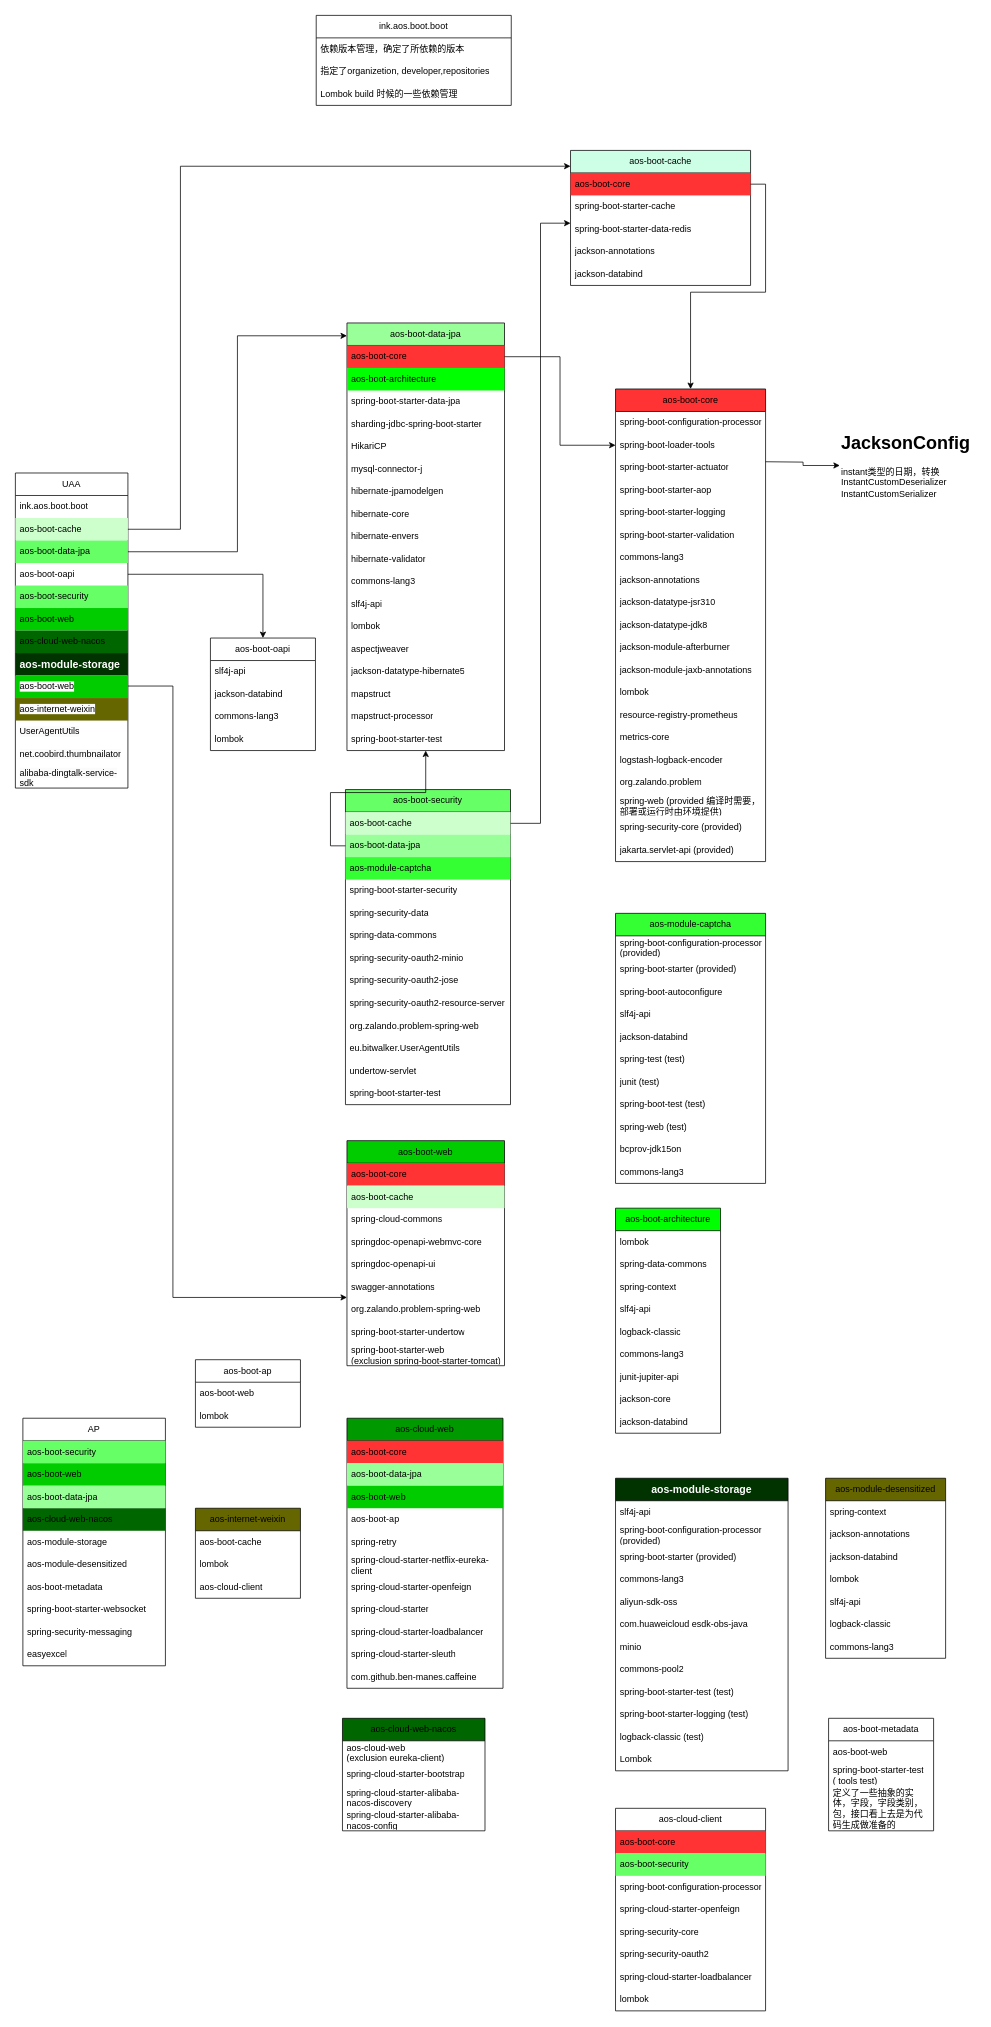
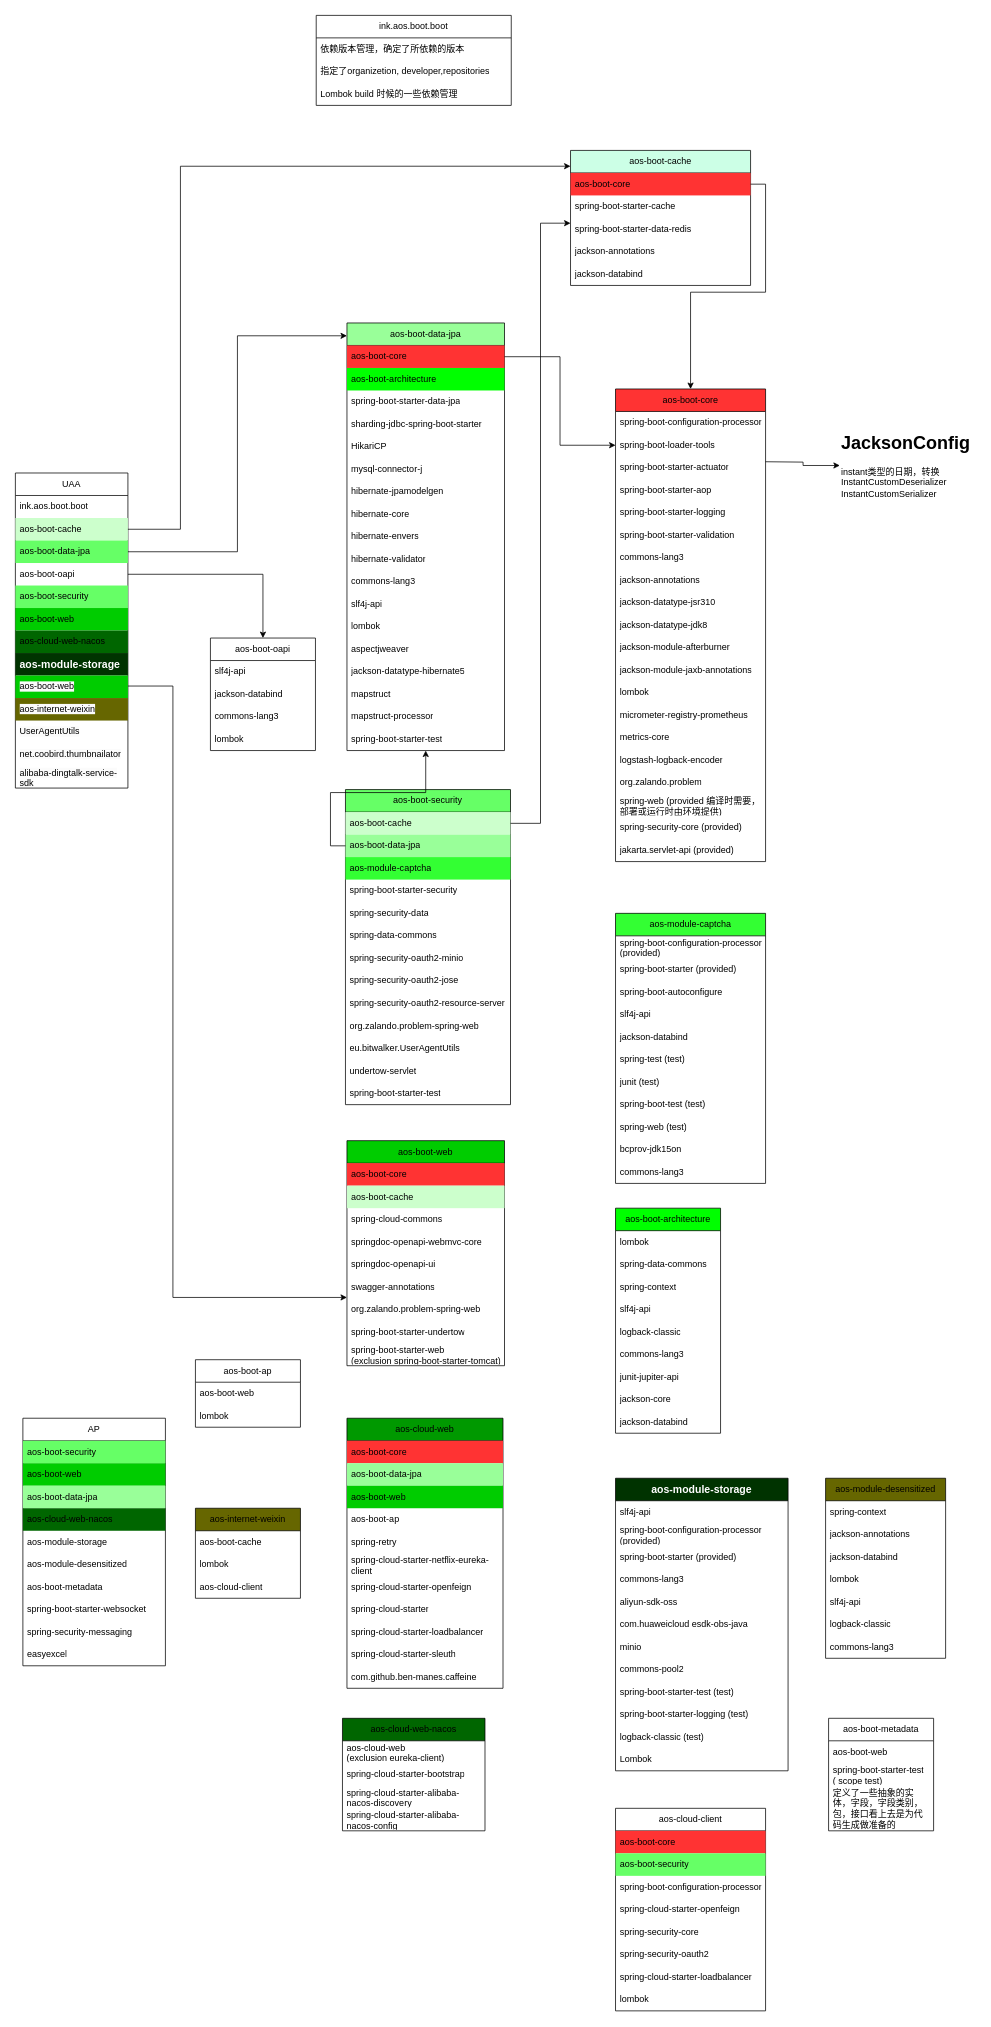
(689, 715) -> (691, 715)
(882, 1774) -> (882, 1774)
